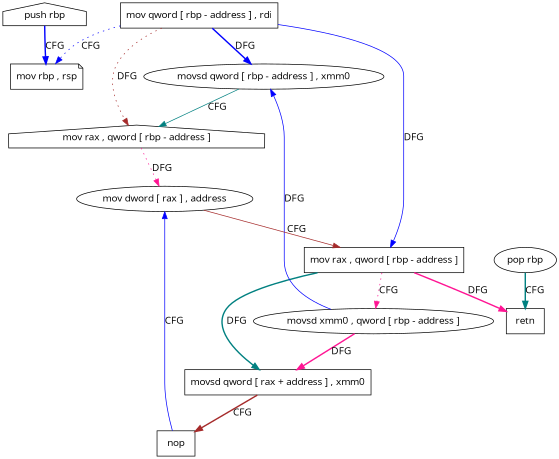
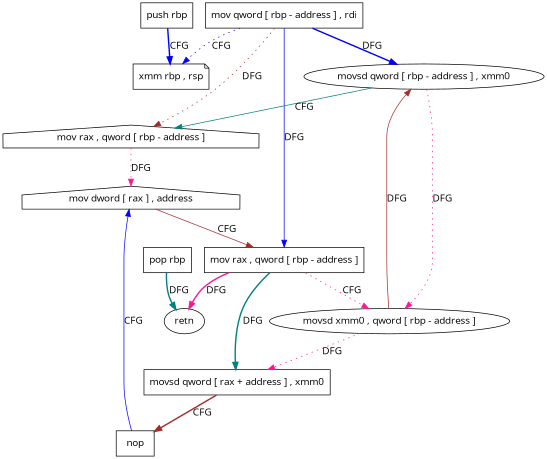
(45, 15) -> (167, 15)
(47, 77) -> (171, 77)
(165, 199) -> (131, 199)
none -> (432, 200)
(284, 213) -> (387, 199)
(525, 260) -> (168, 260)
(535, 291) -> (179, 291)
(525, 321) -> (184, 321)
(329, 350) -> (317, 350)
